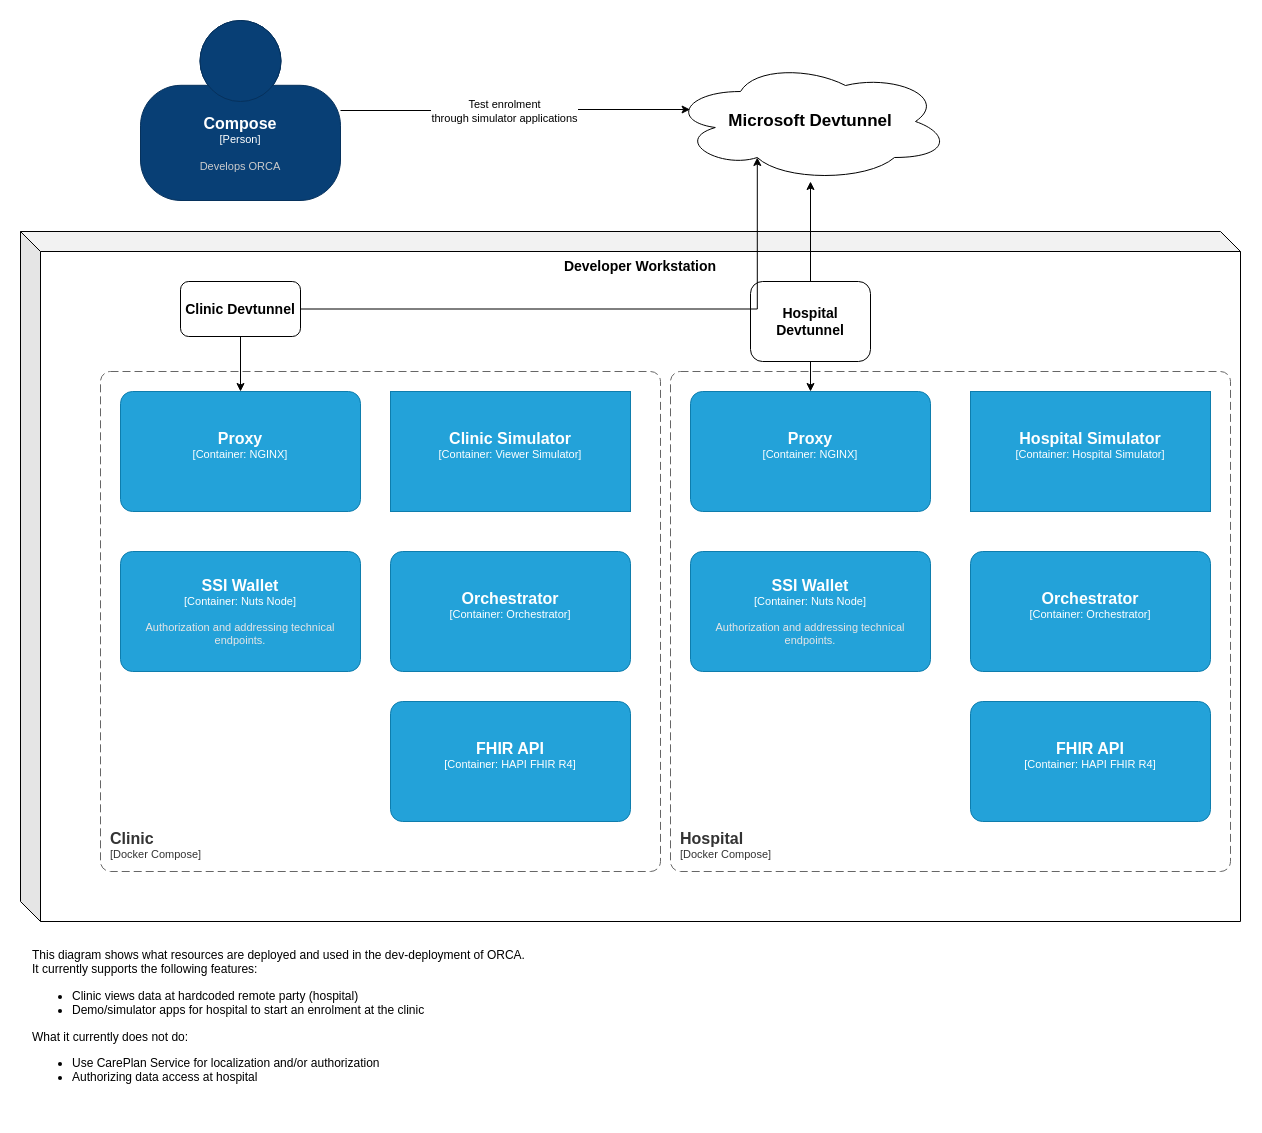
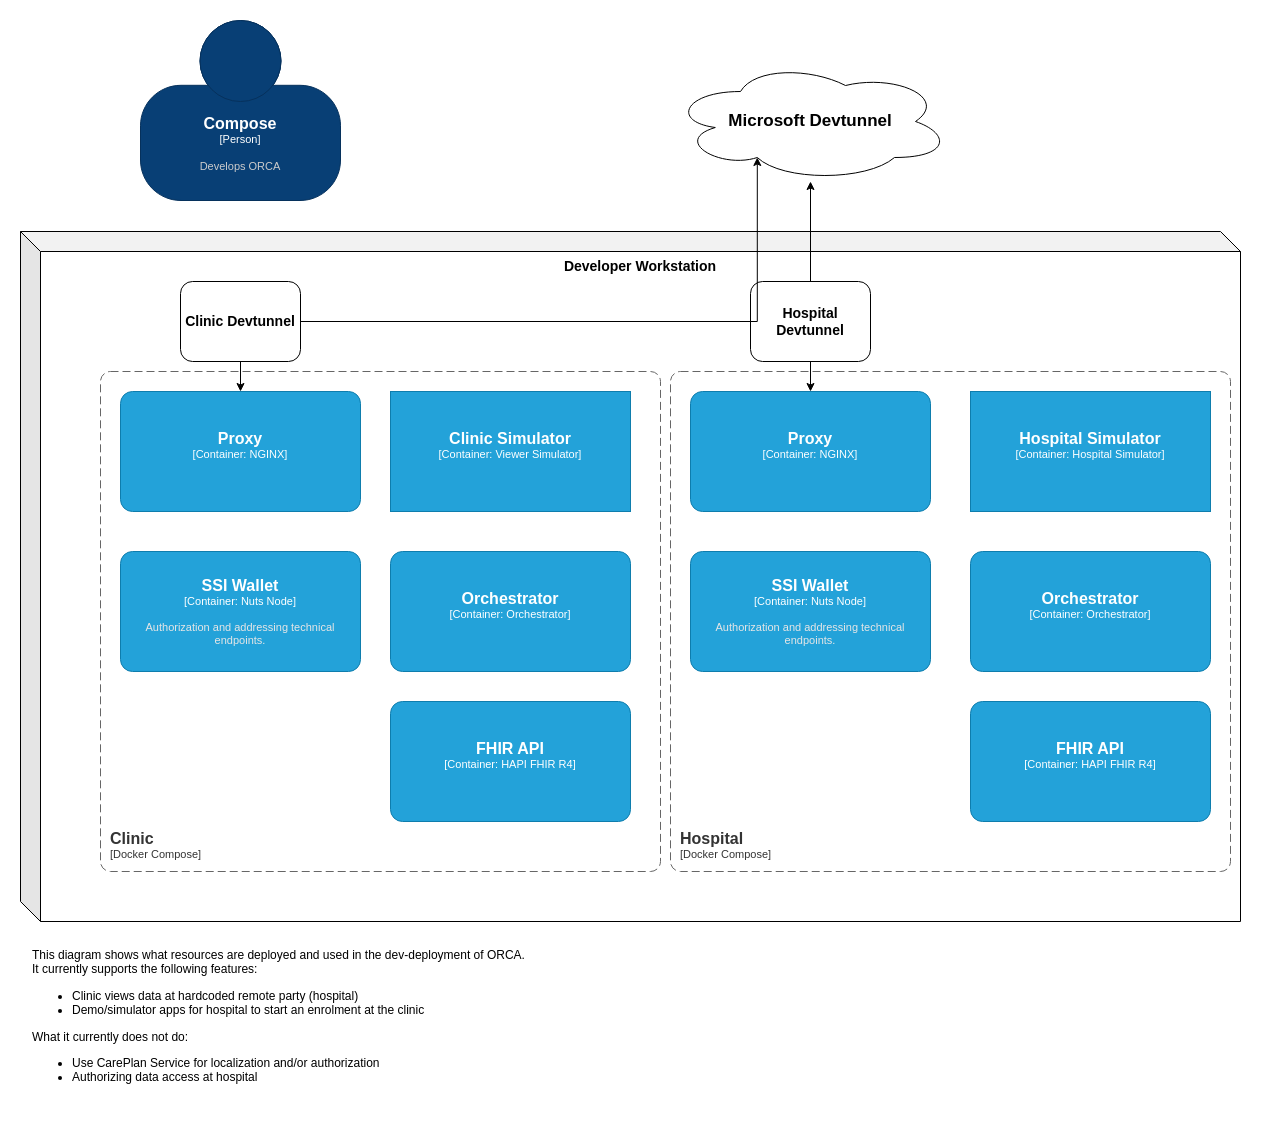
(630, 110) -> none
(241, 309) -> (241, 322)
